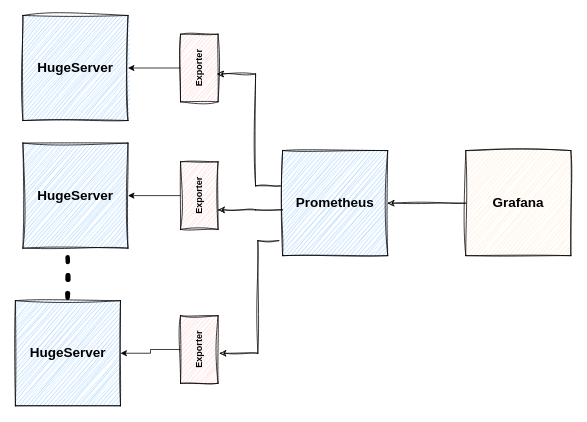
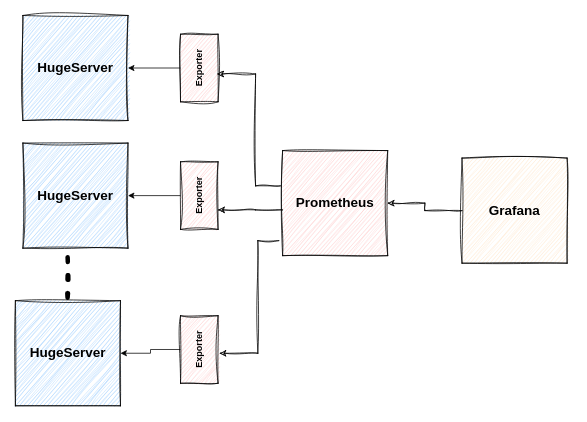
(335, 203) -> (335, 203)
(518, 203) -> (514, 210)
